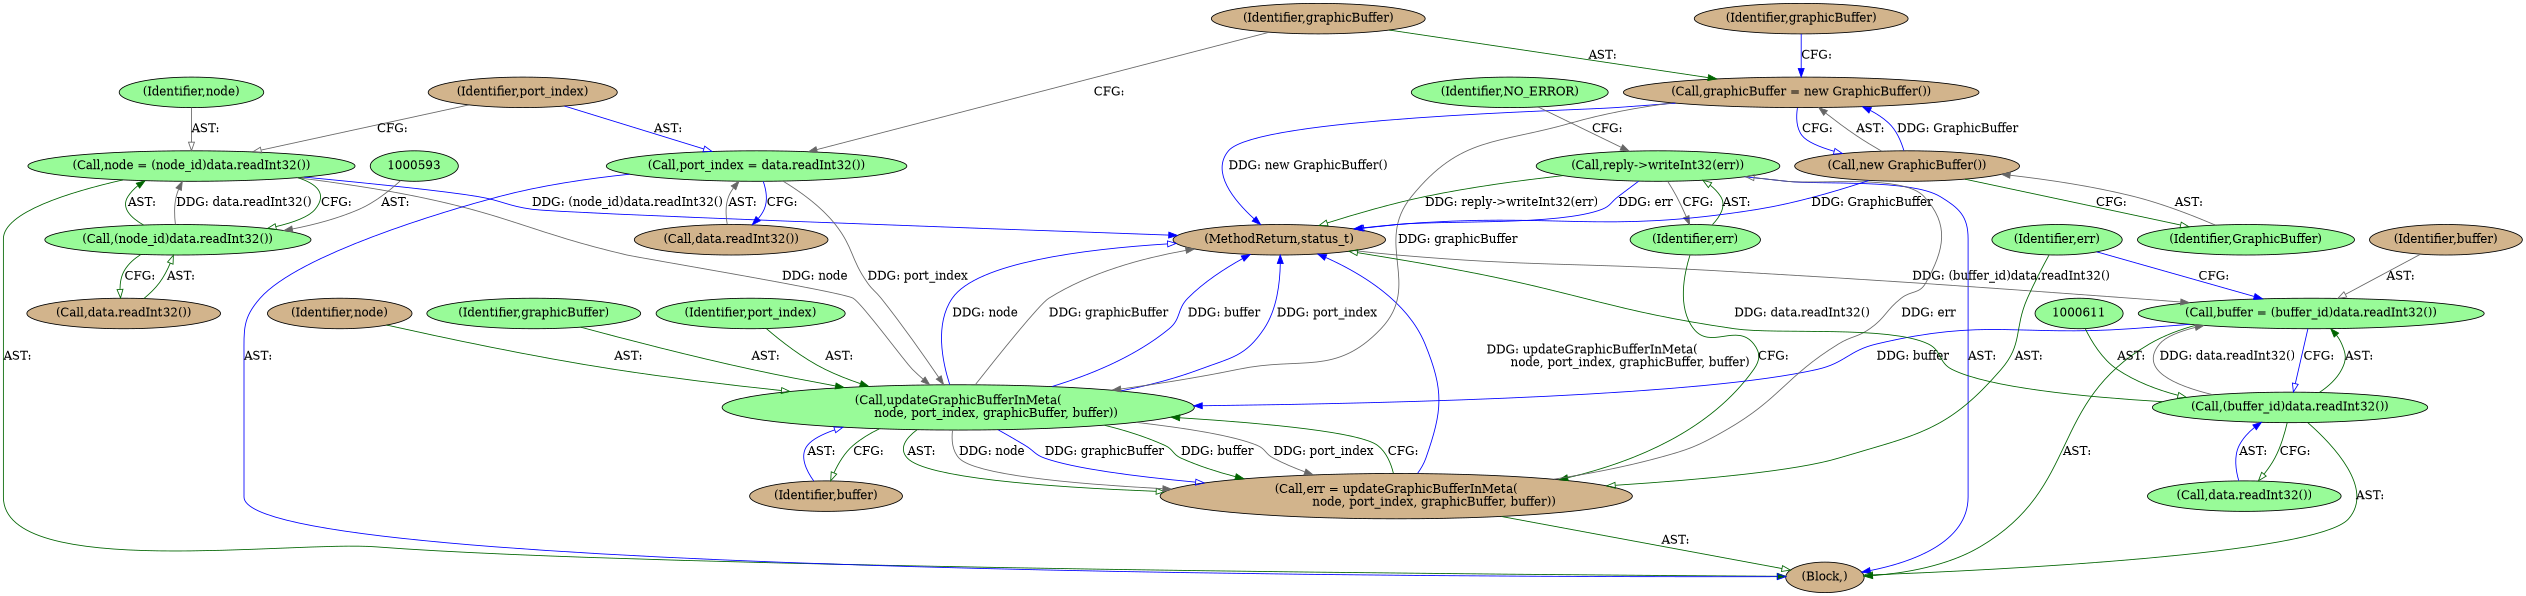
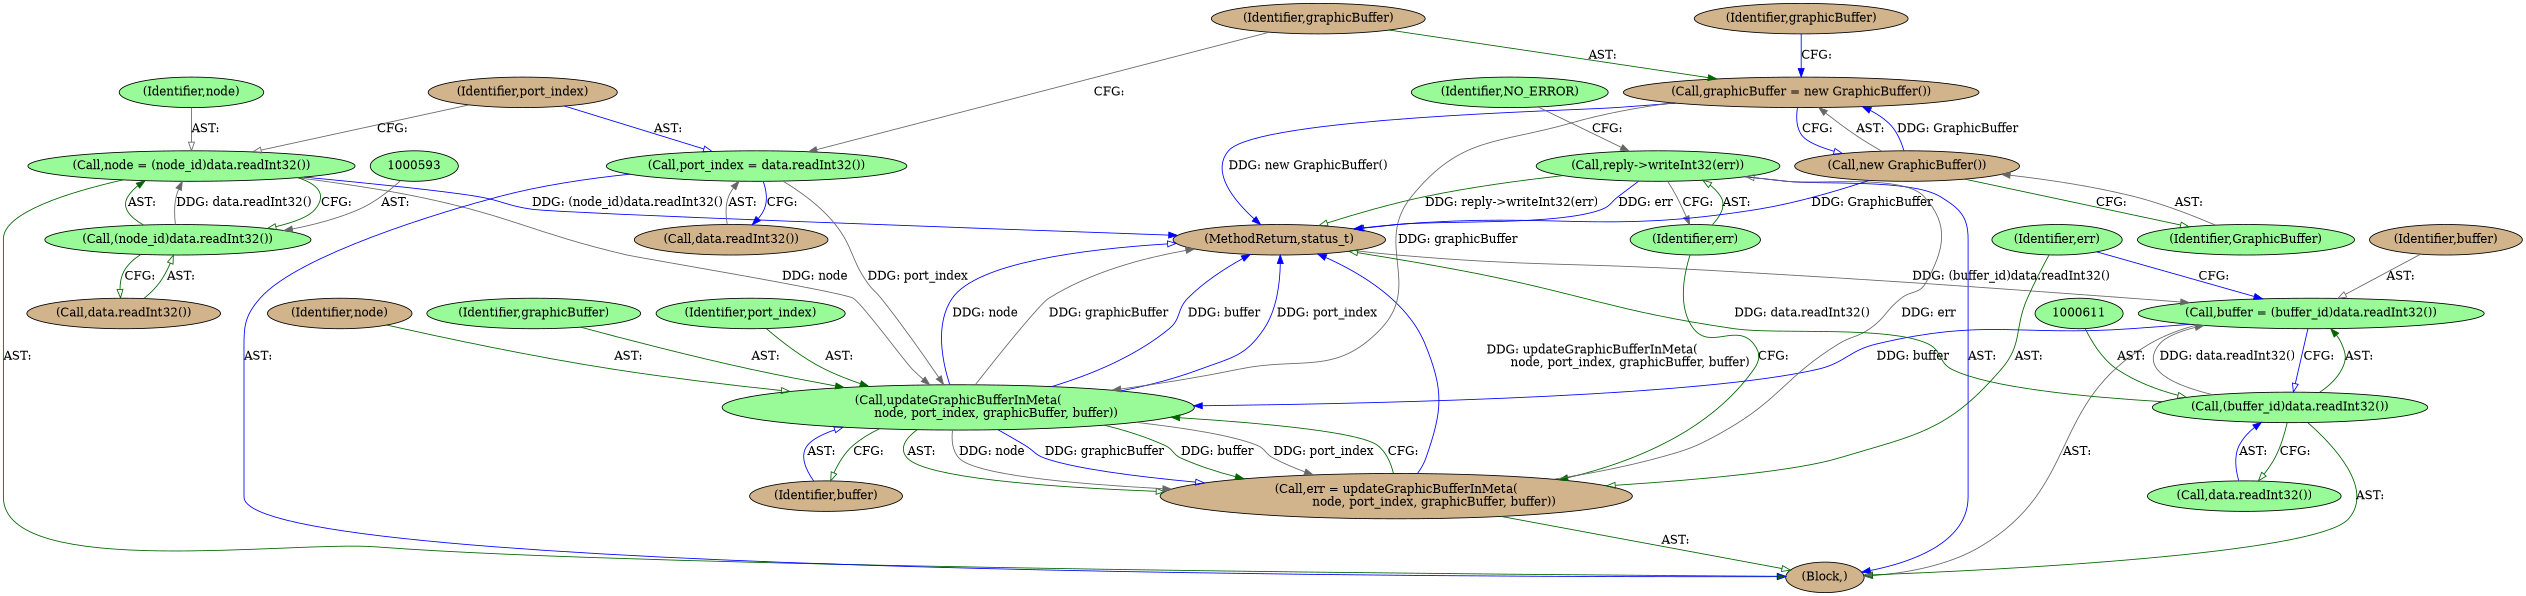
(2051, 472) -> (2051, 472)
